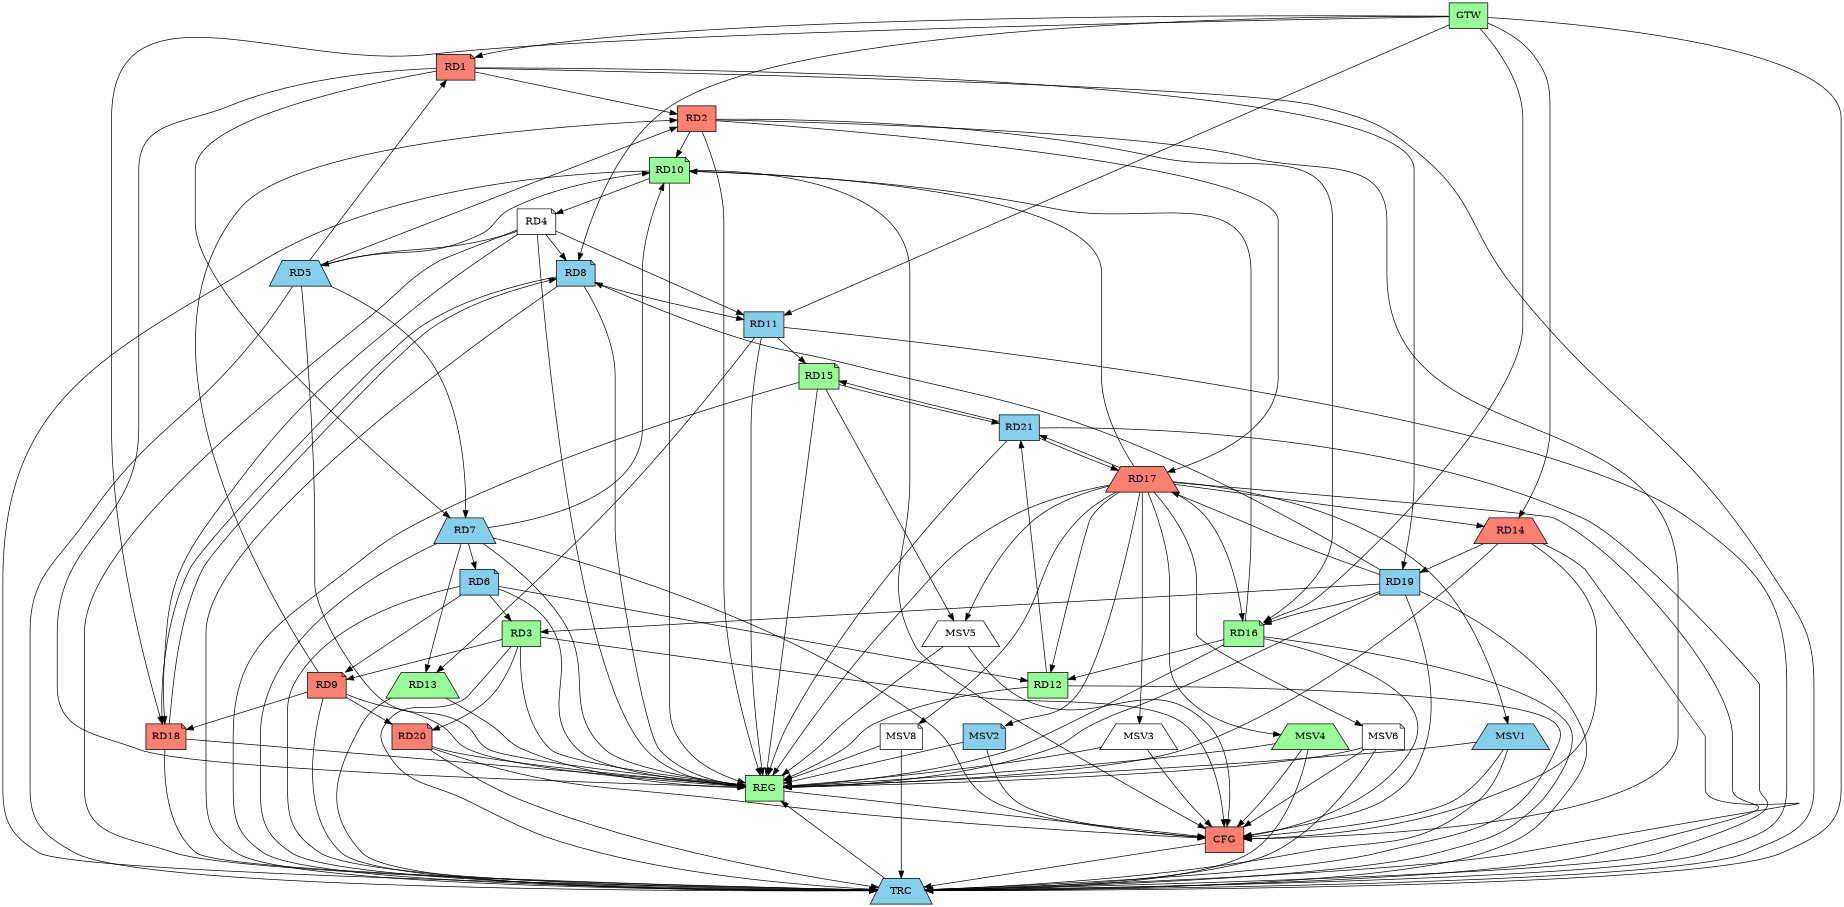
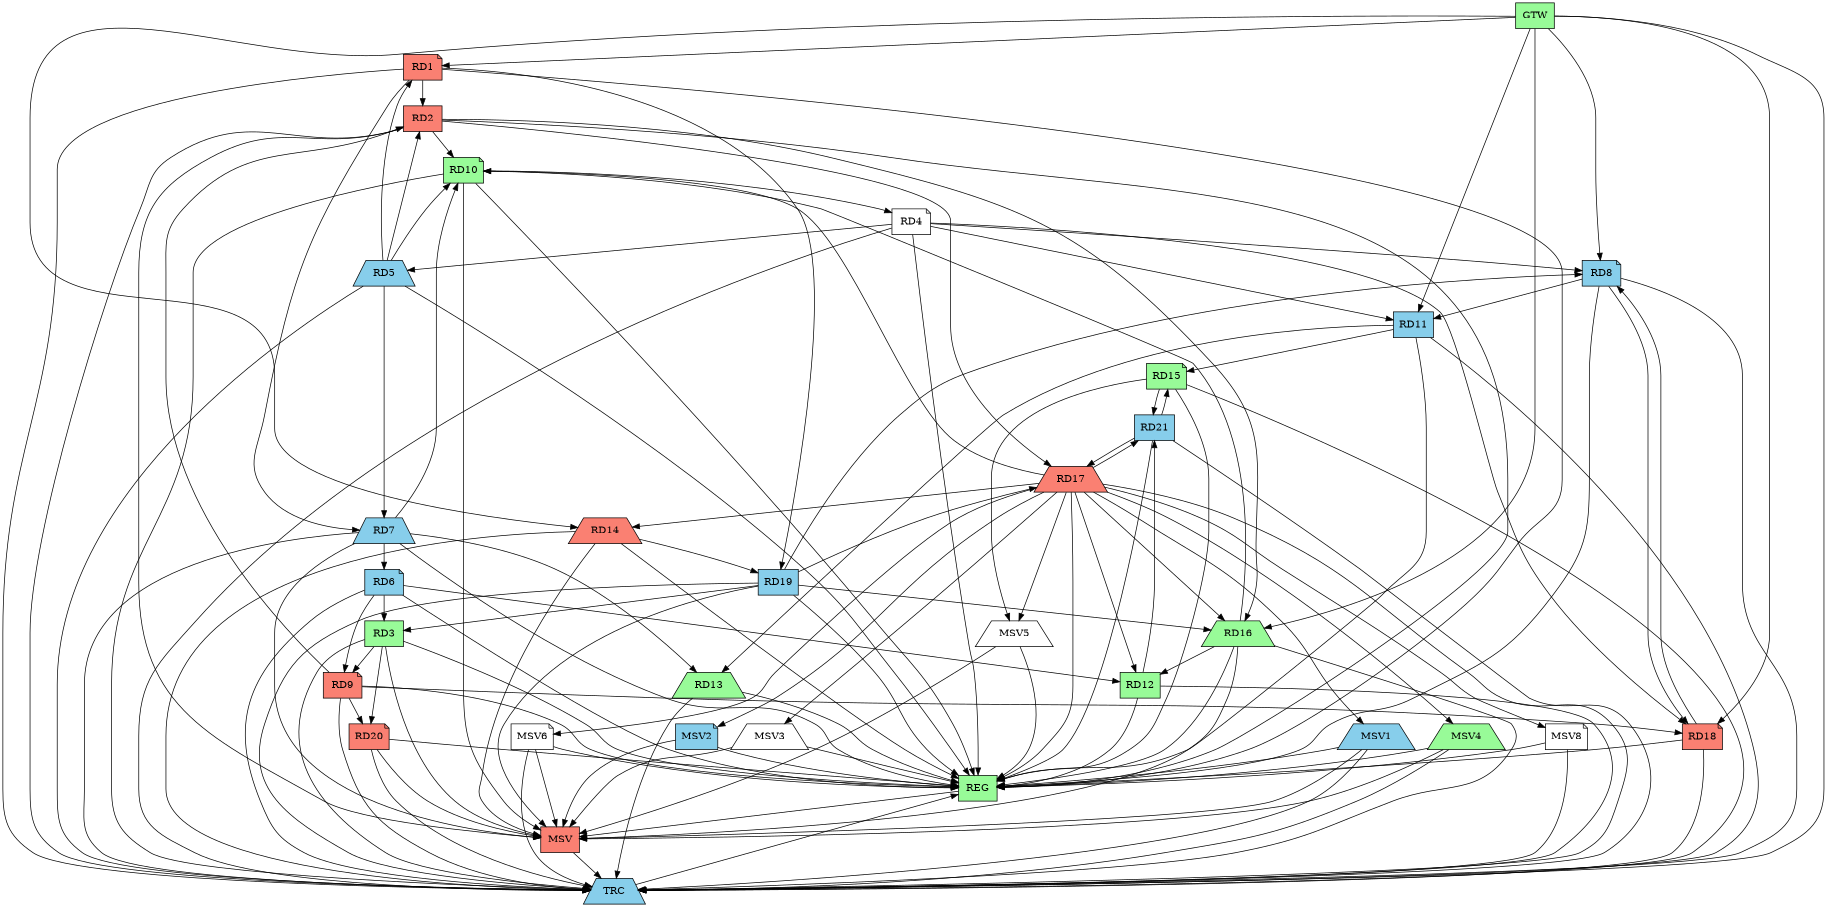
(1244, 634) -> (1238, 634)
none -> (30, 641)
(1225, 840) -> (560, 840)
